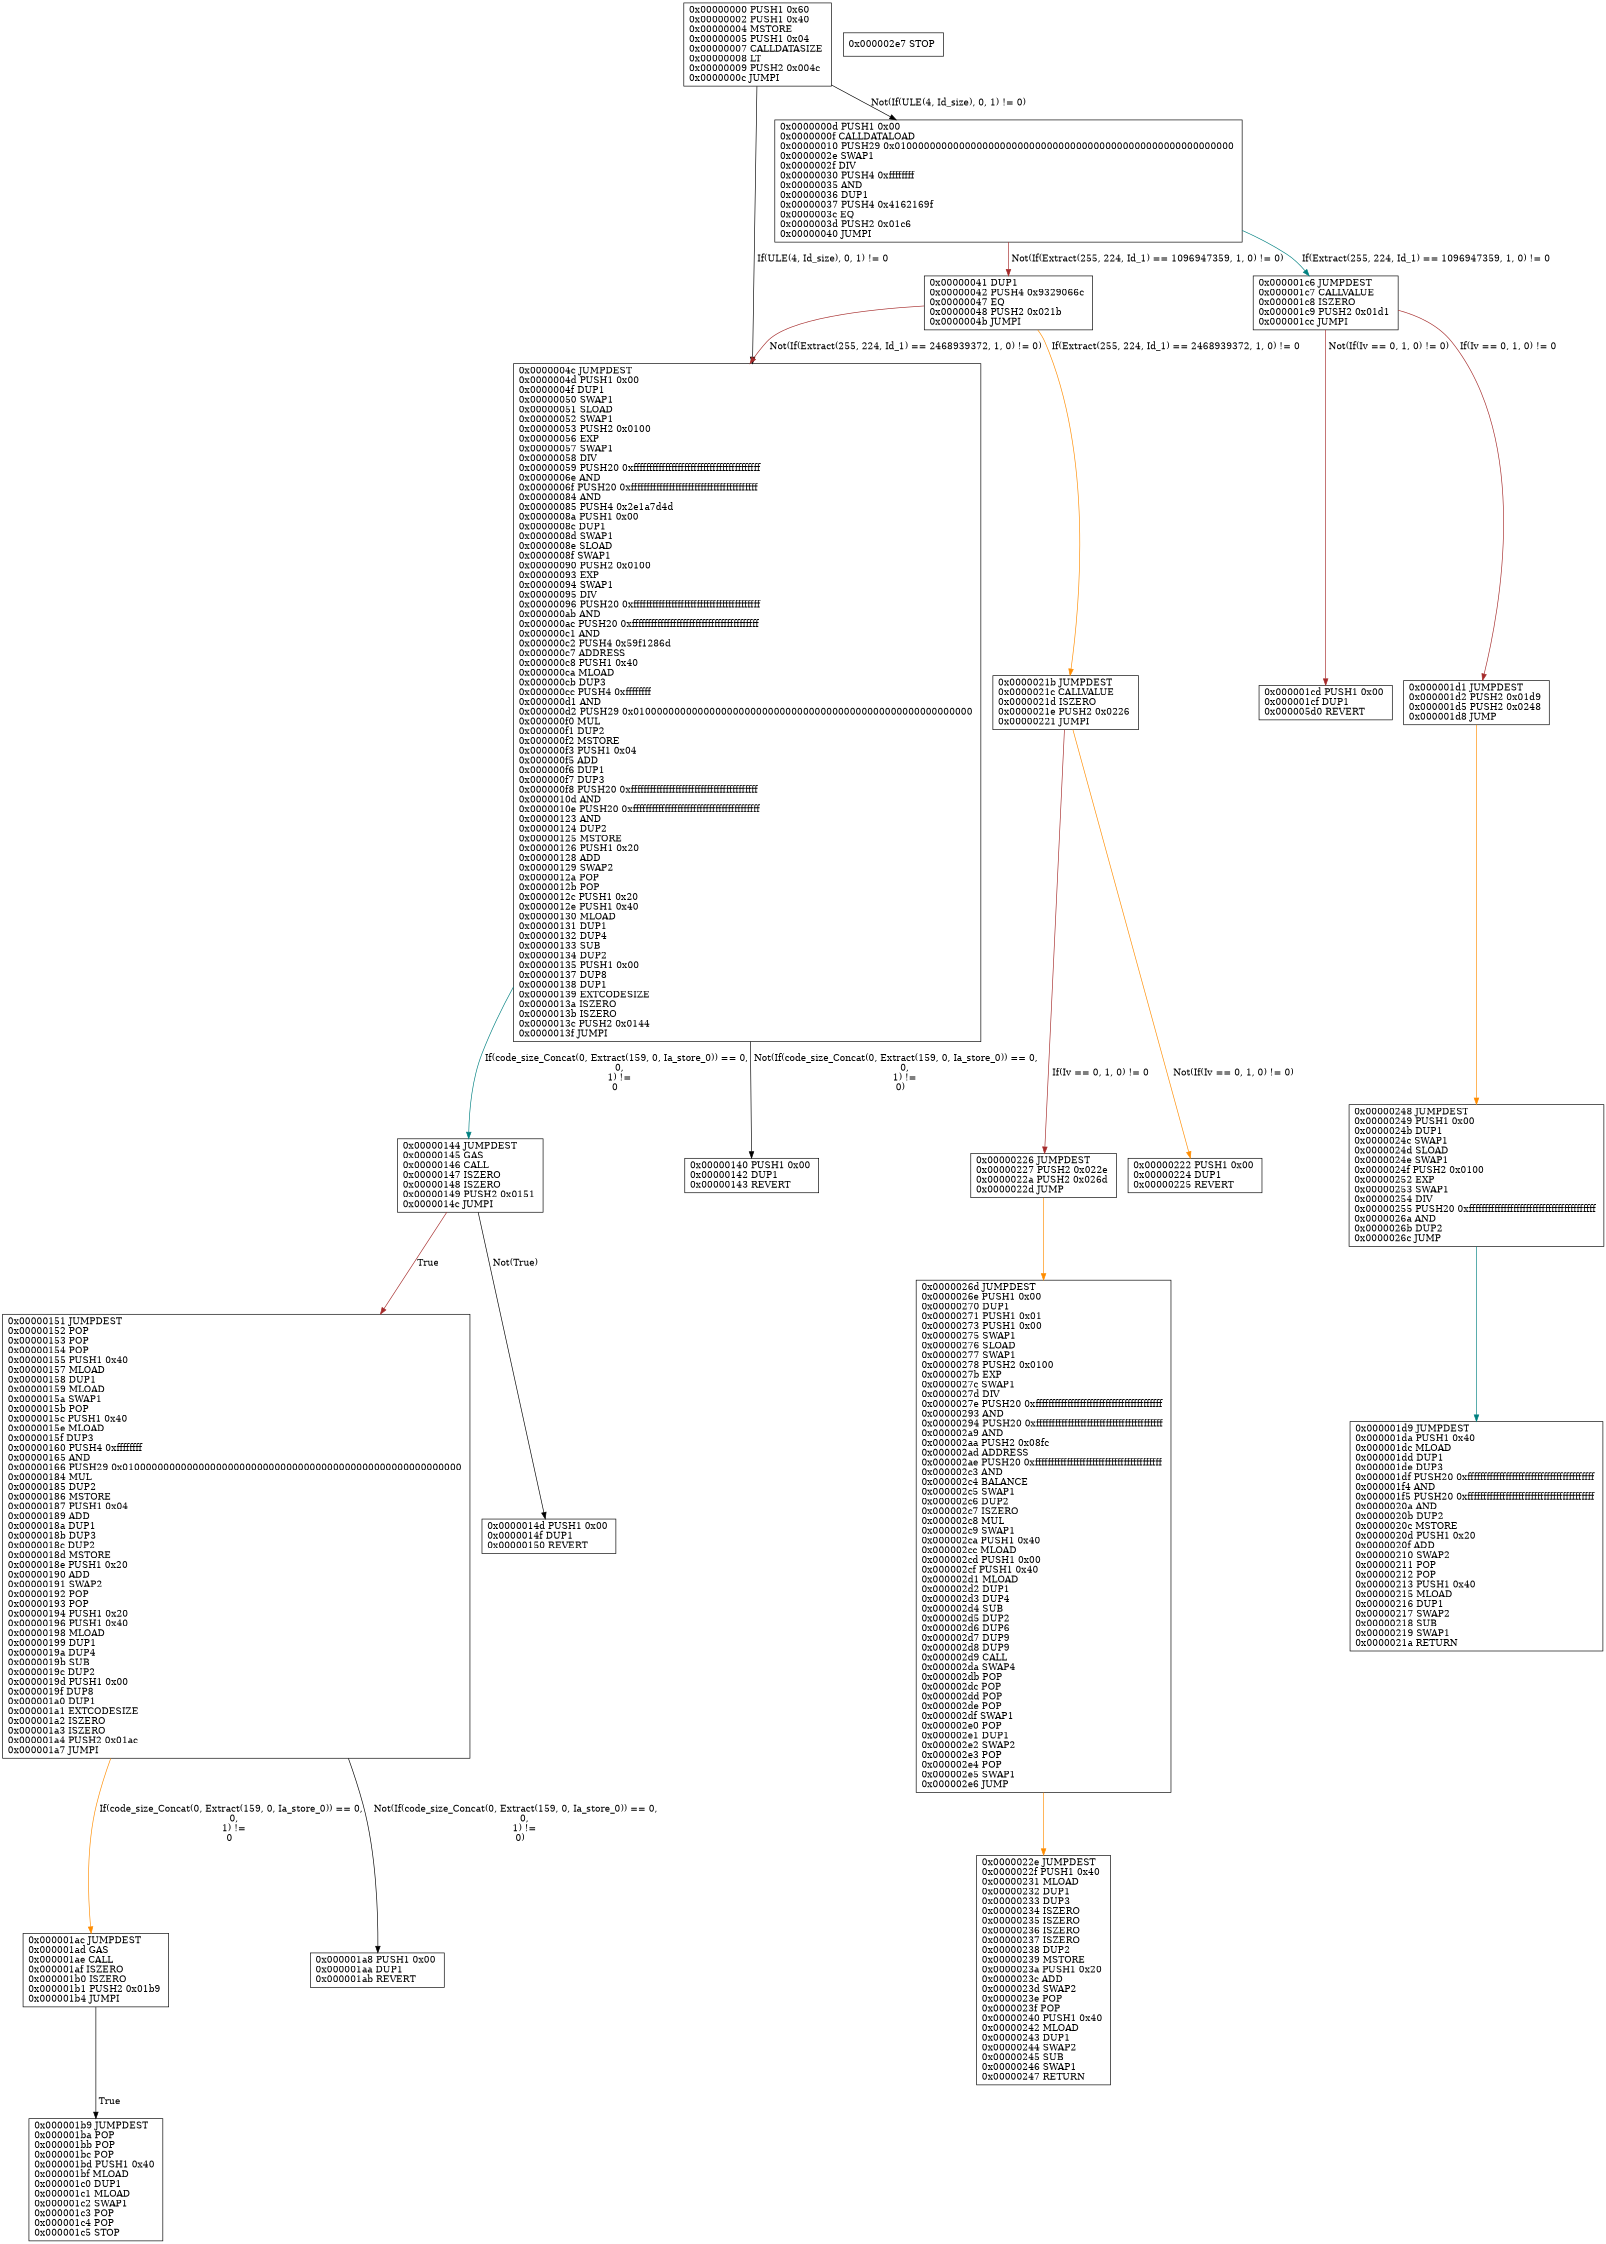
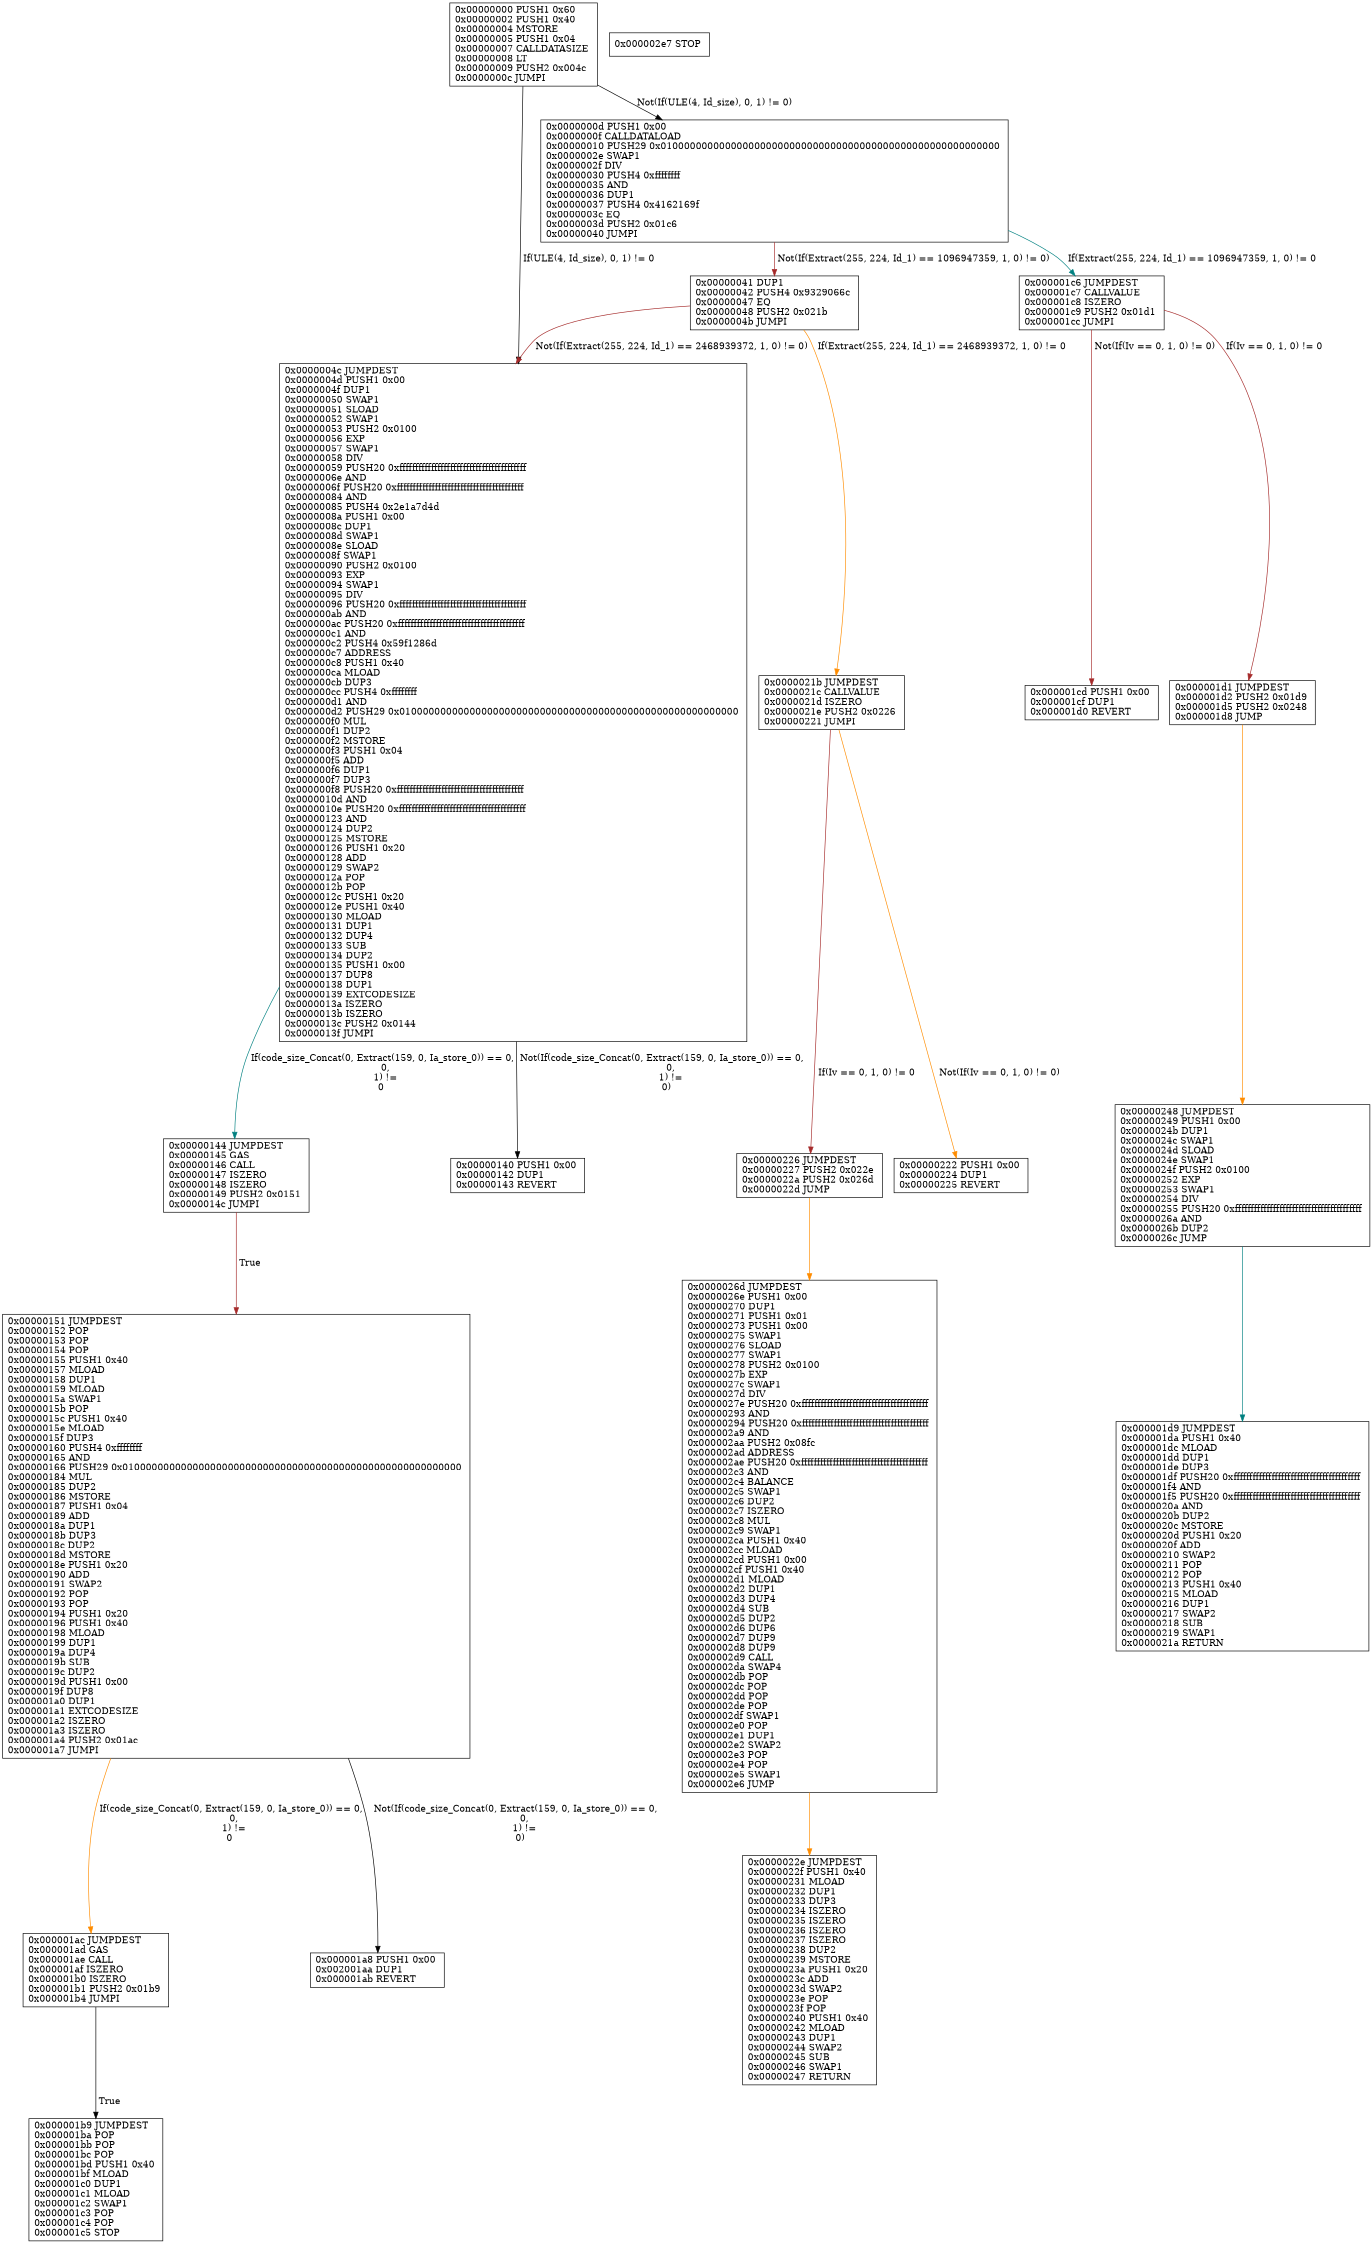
(1326, 703) -> (1092, 703)
(549, 1536) -> none
(377, 1970) -> (377, 1970)
